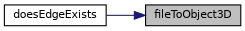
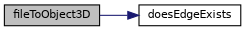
(120, 15) -> (114, 15)
